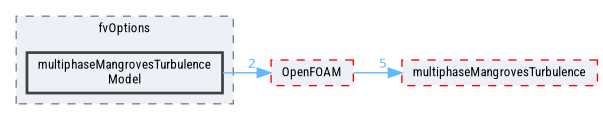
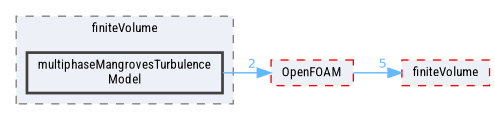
(125, 29) -> (125, 29)
(500, 73) -> (446, 73)
